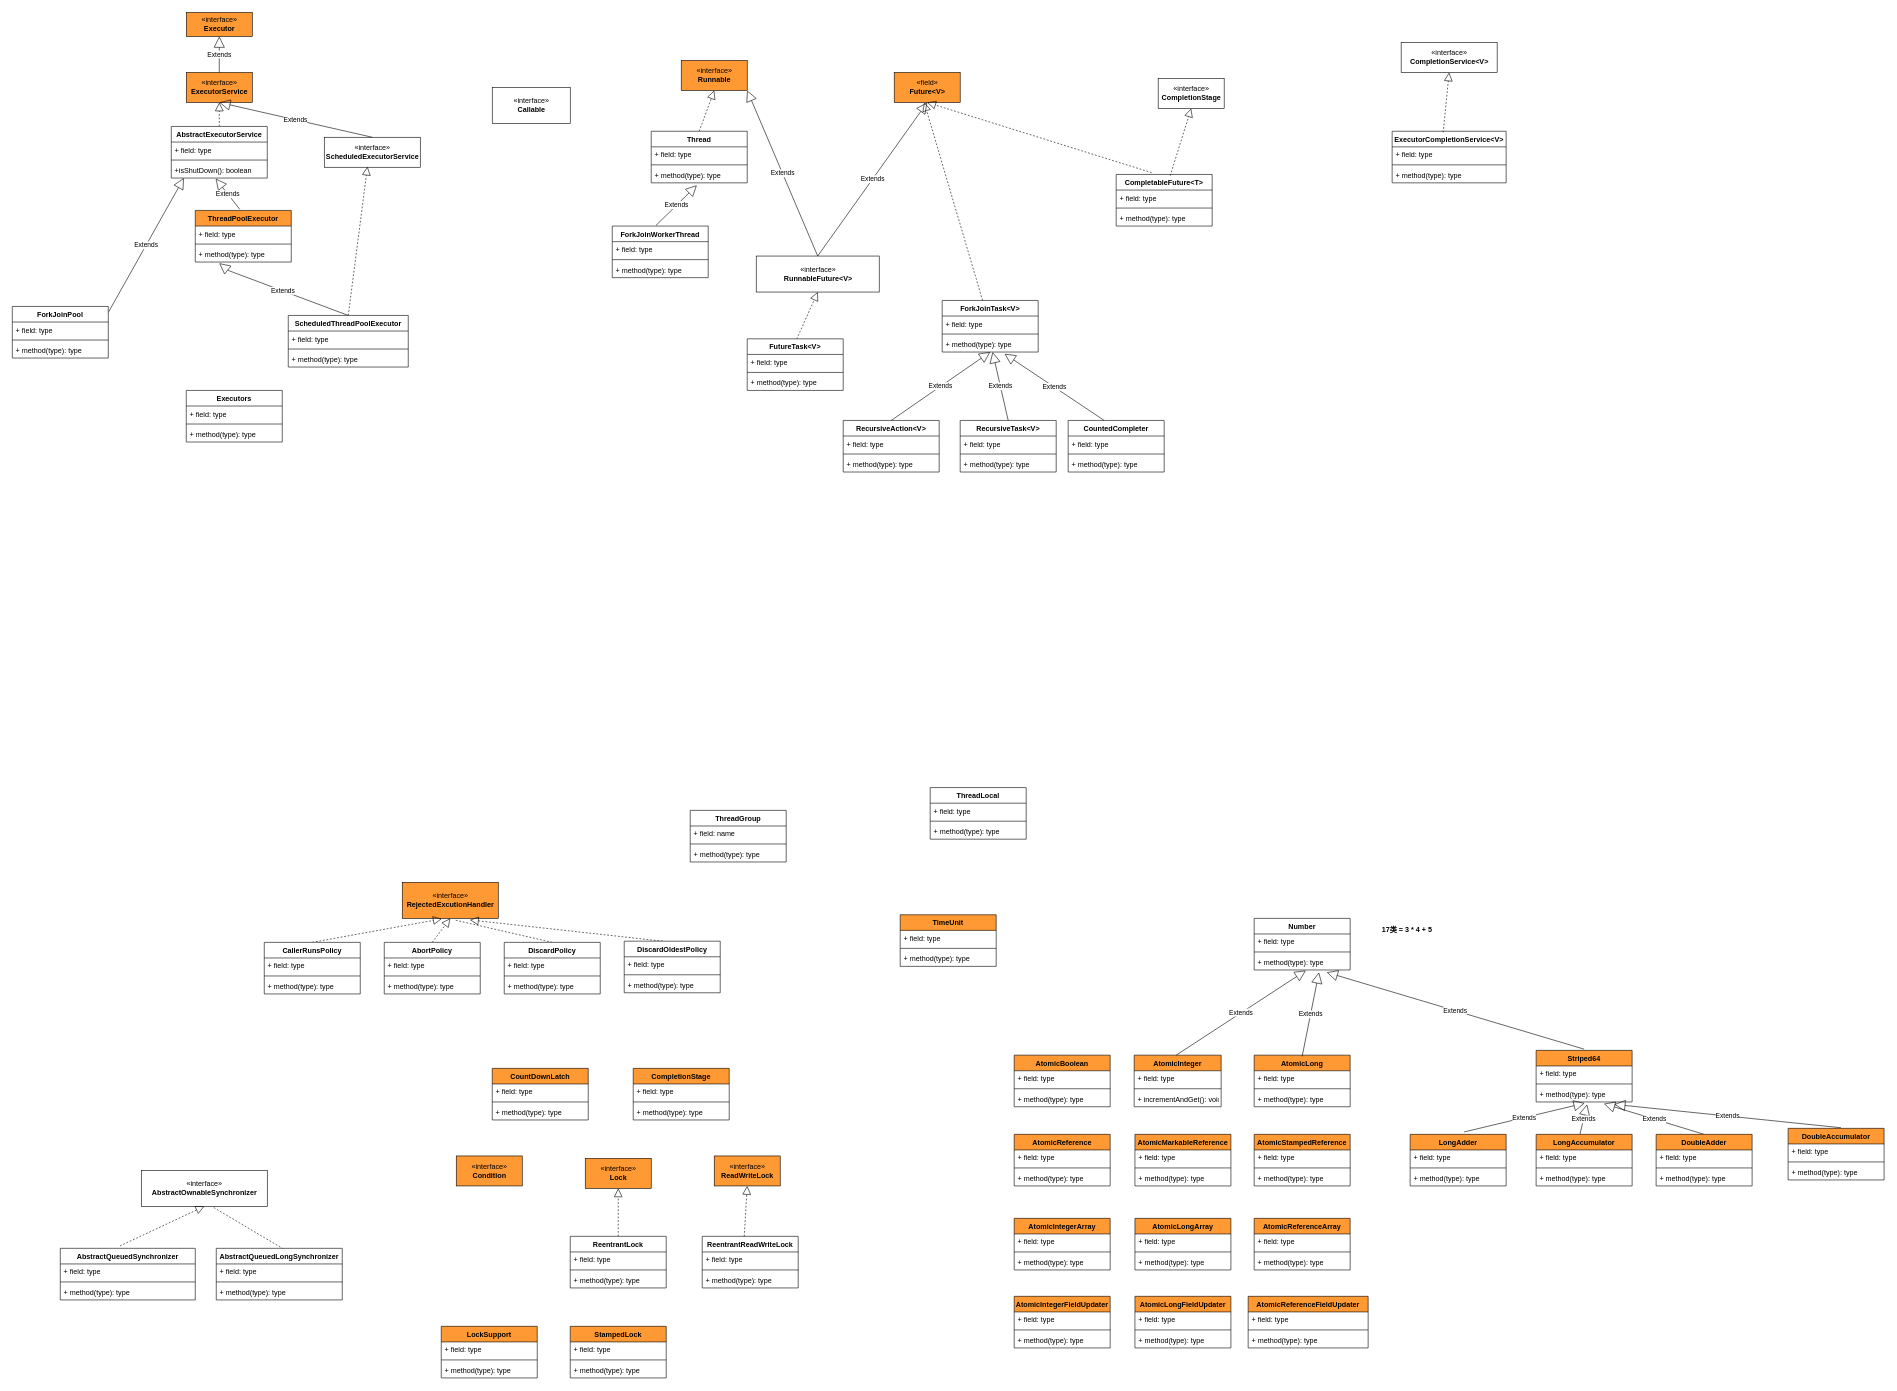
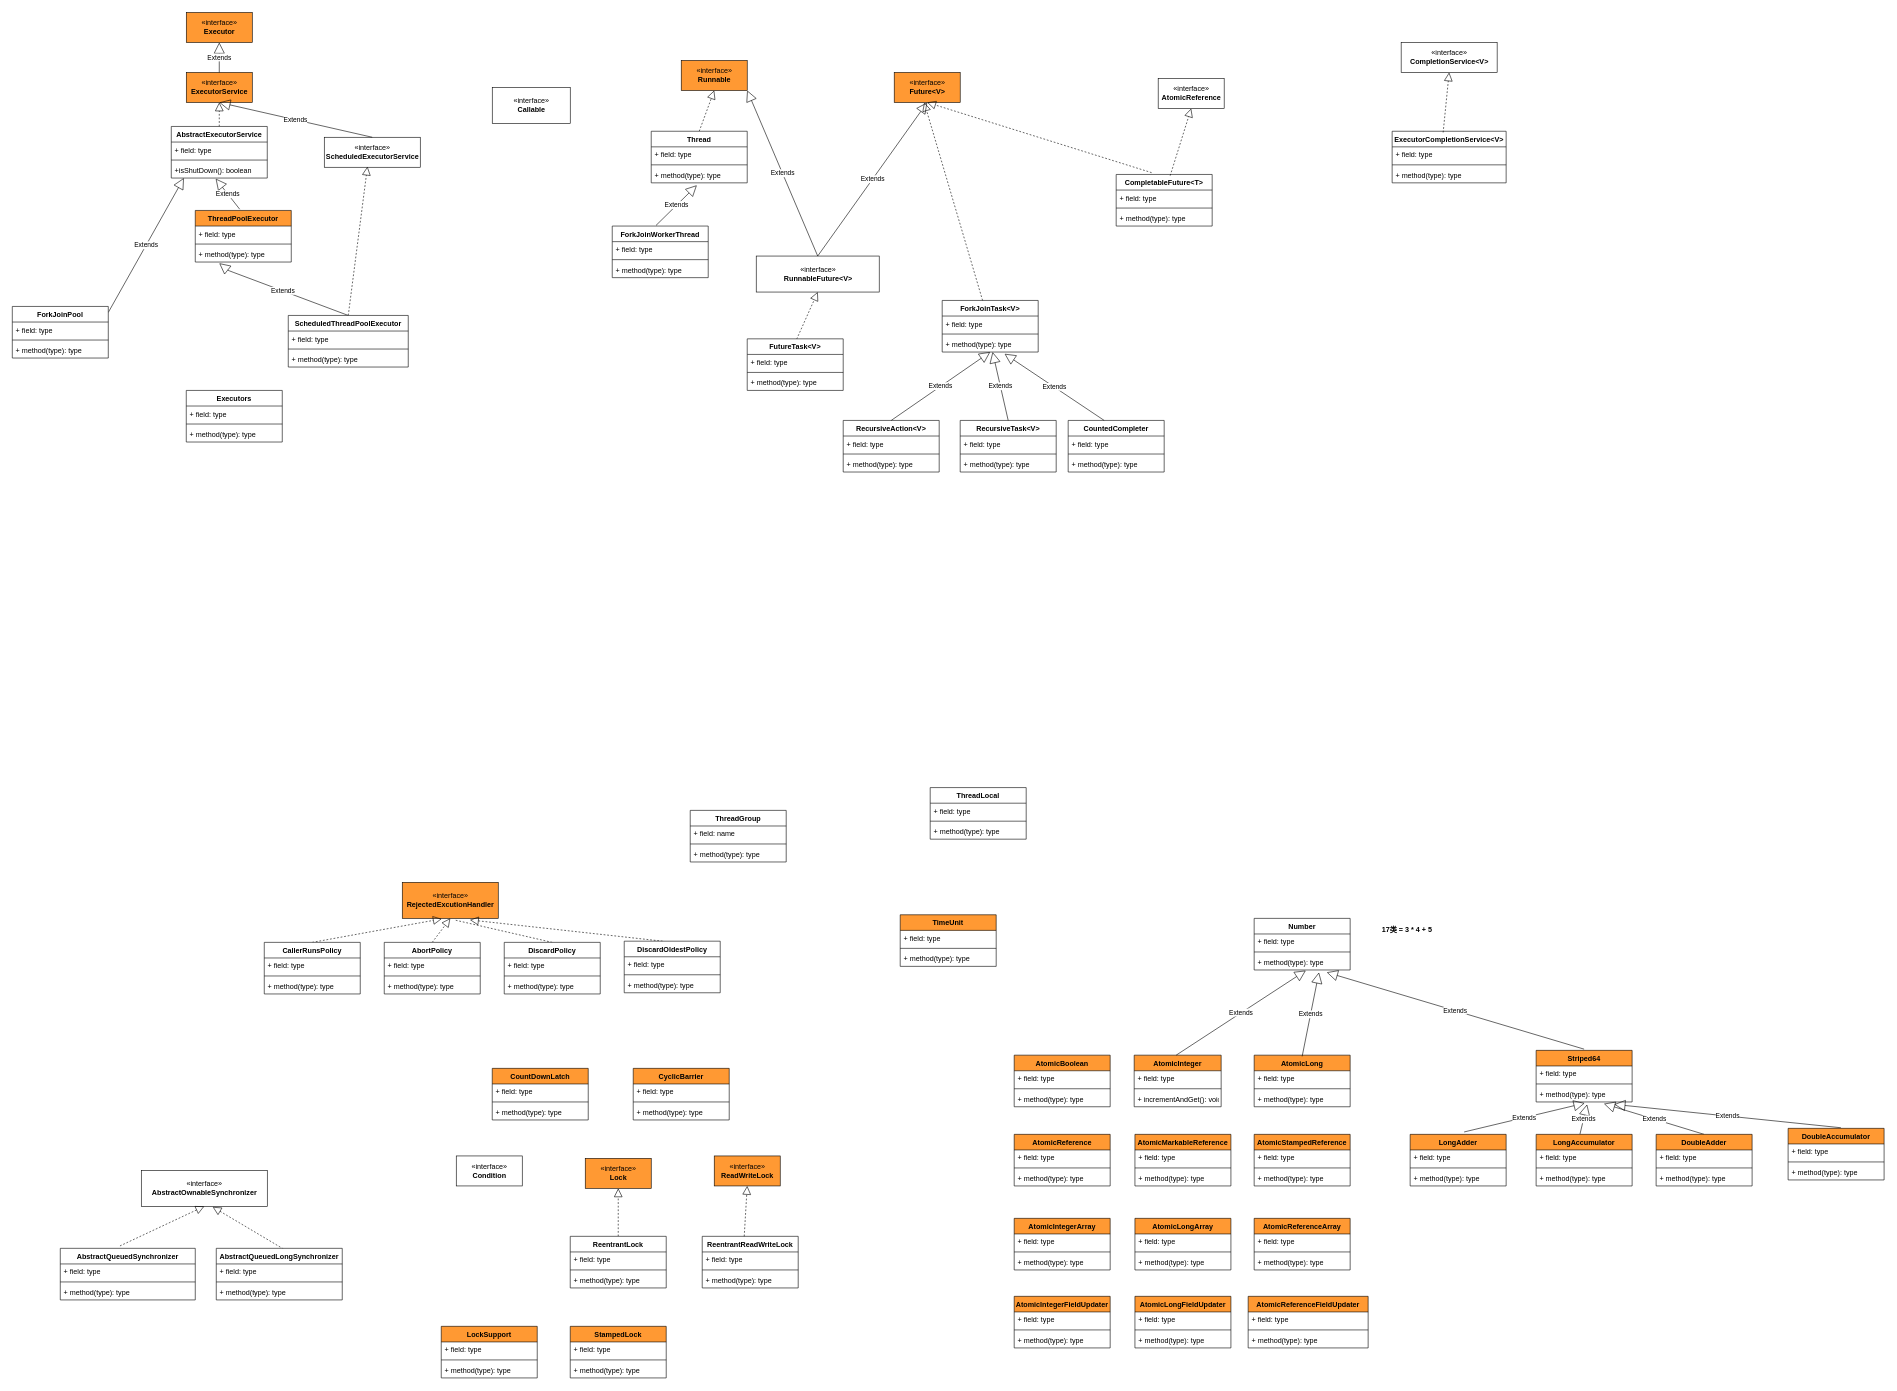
(219, 24) -> (219, 27)
(928, 87) -> (928, 87)
(1192, 93) -> (1192, 93)
(681, 1076) -> (681, 1076)
(489, 1171) -> (489, 1171)
(217, 1209) -> (221, 1212)
